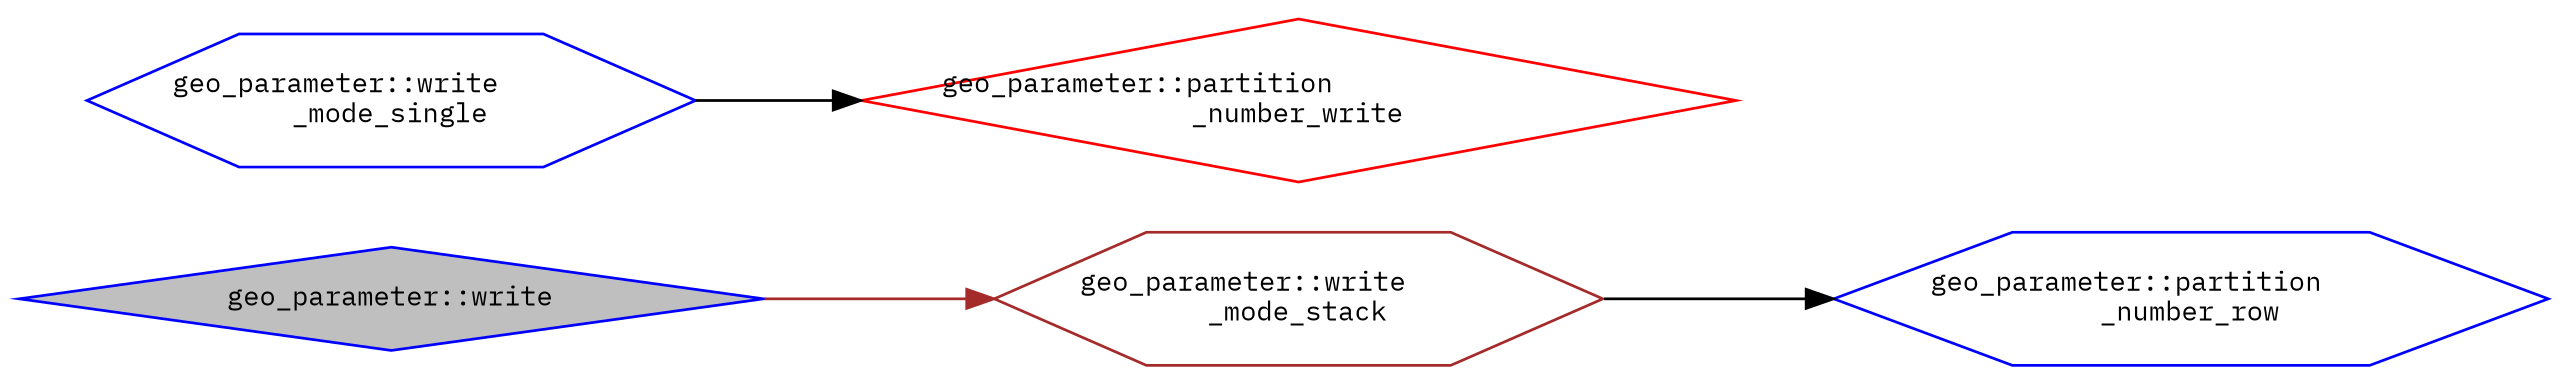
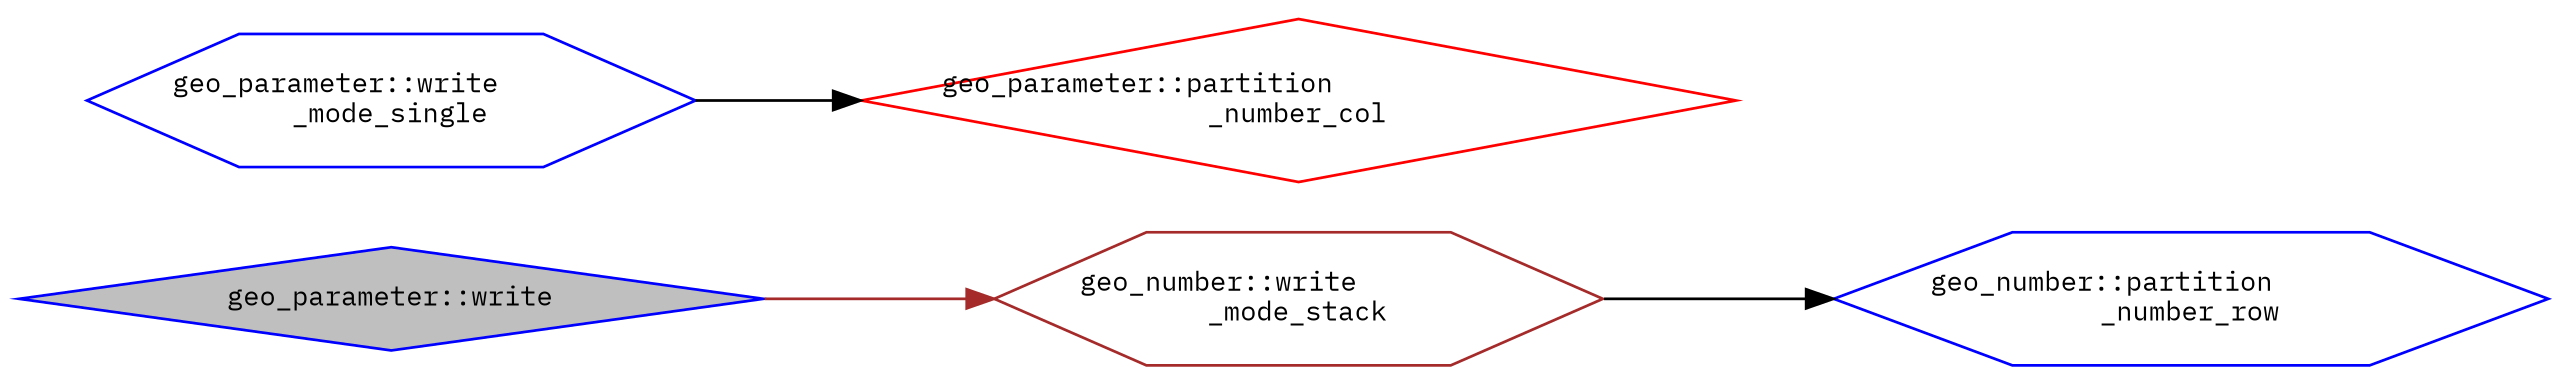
(1299, 101) -> (1299, 101)
(1299, 299) -> (1299, 299)
(2191, 299) -> (2191, 299)
